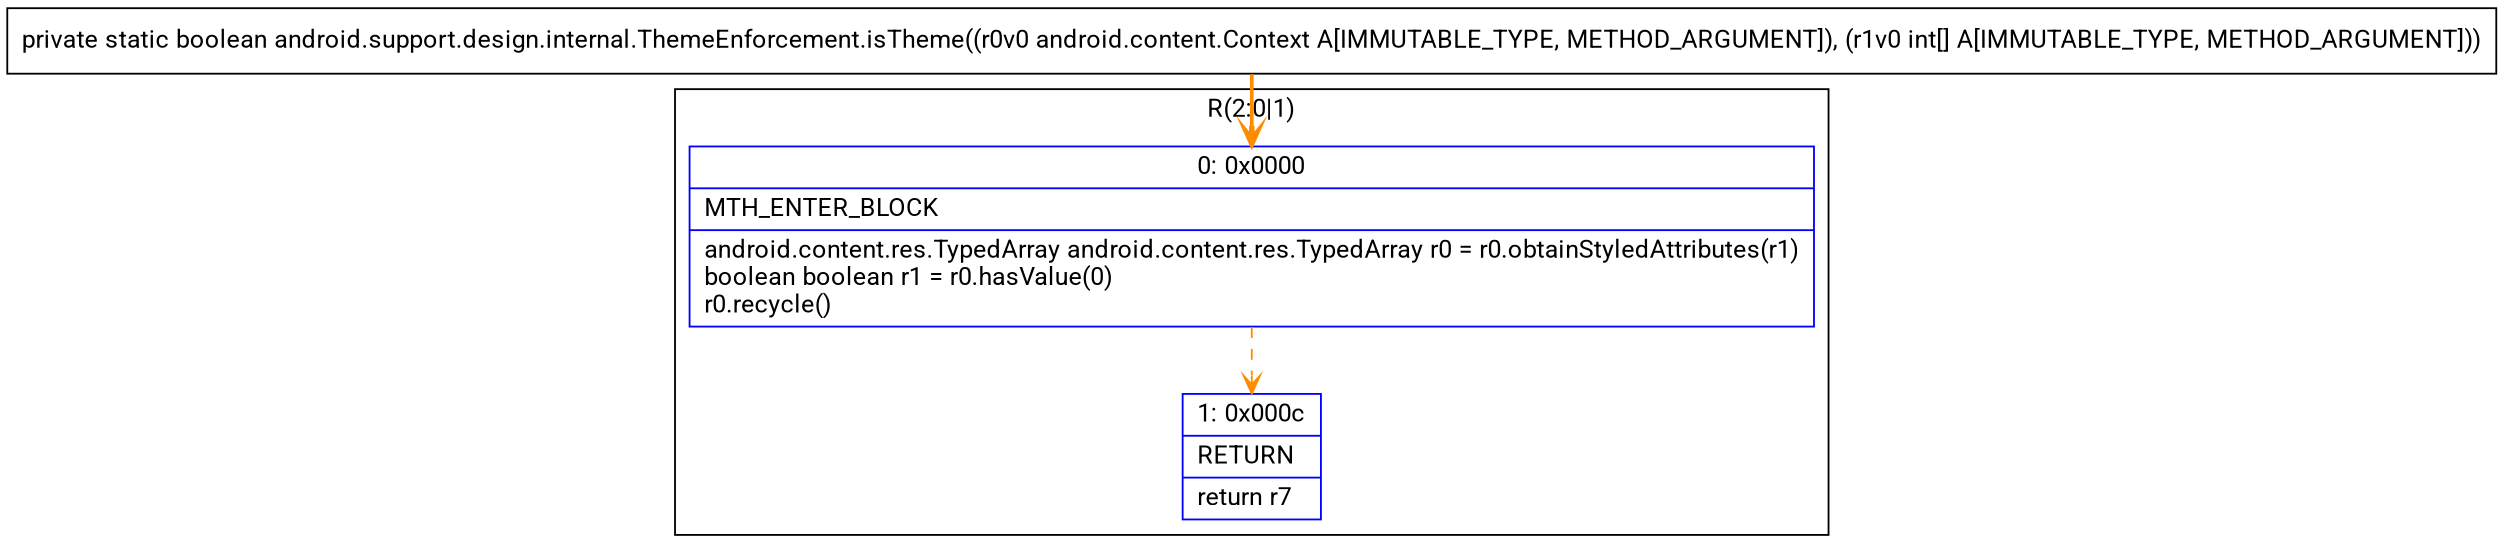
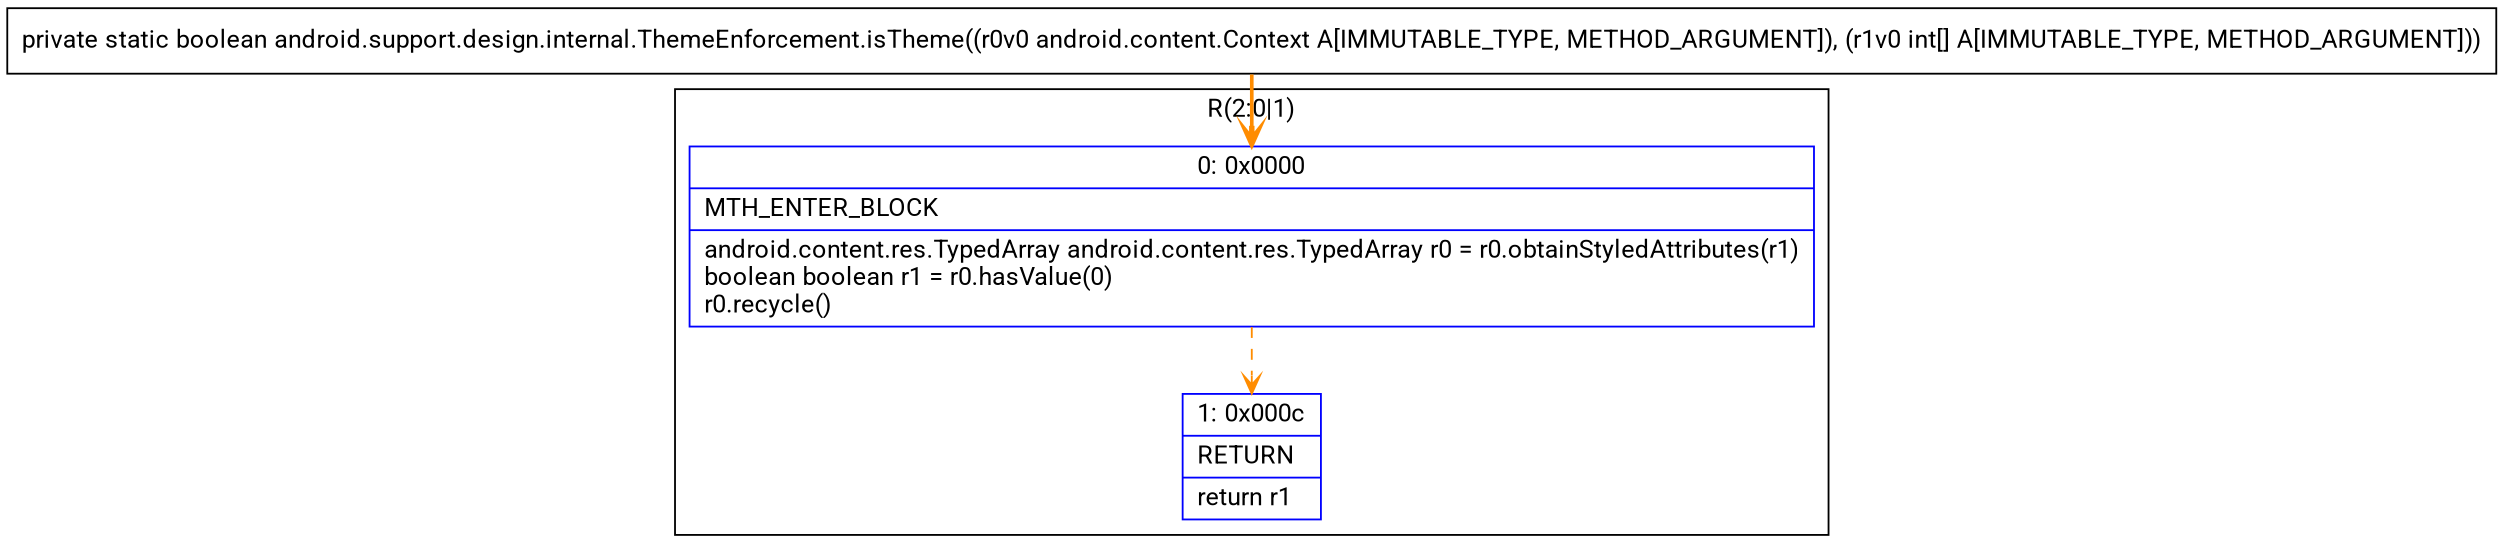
(1244, 498) -> (1244, 498)
